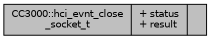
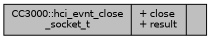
(159, 14) -> (157, 14)
